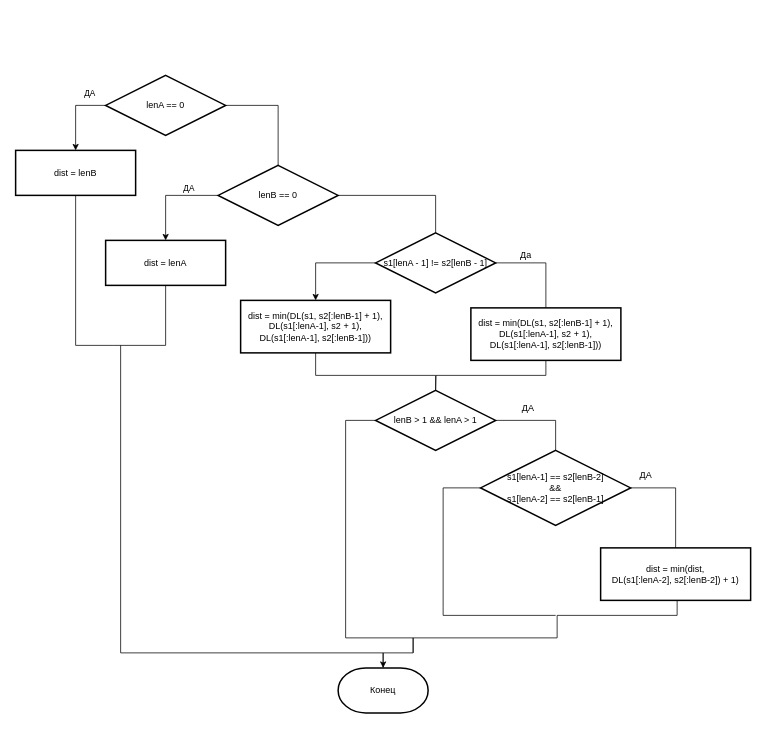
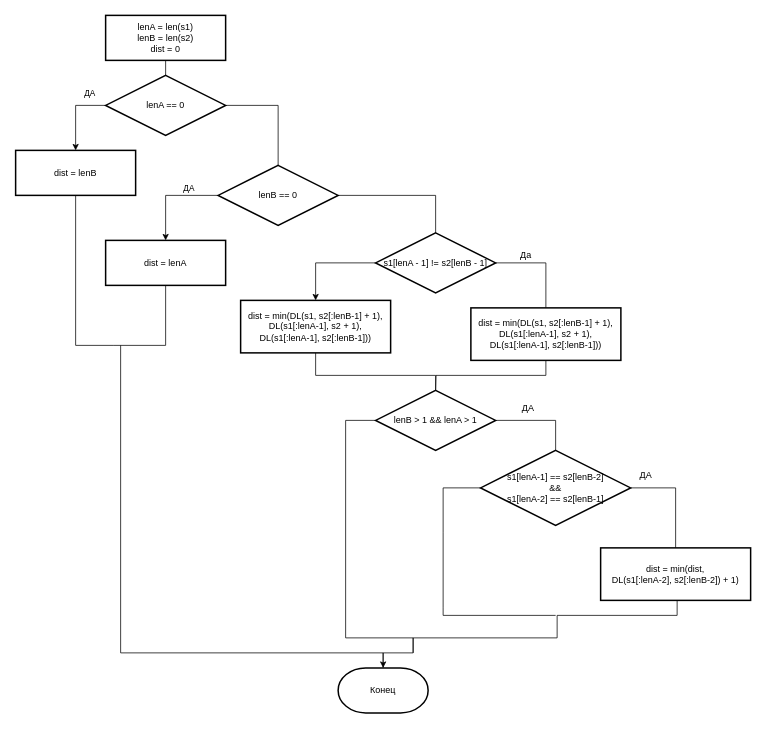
none -> (165, 38)
none -> (165, 67)
